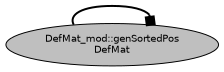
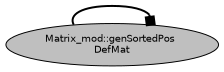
(112, 45) -> (112, 45)
